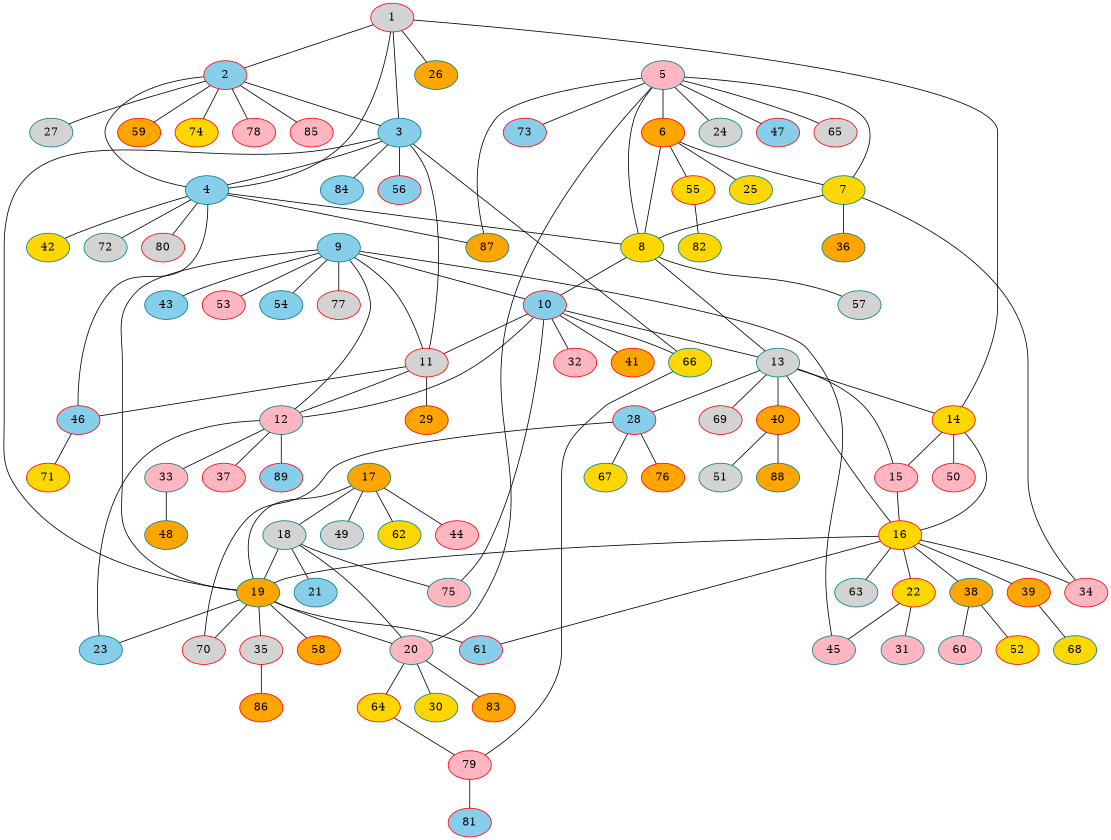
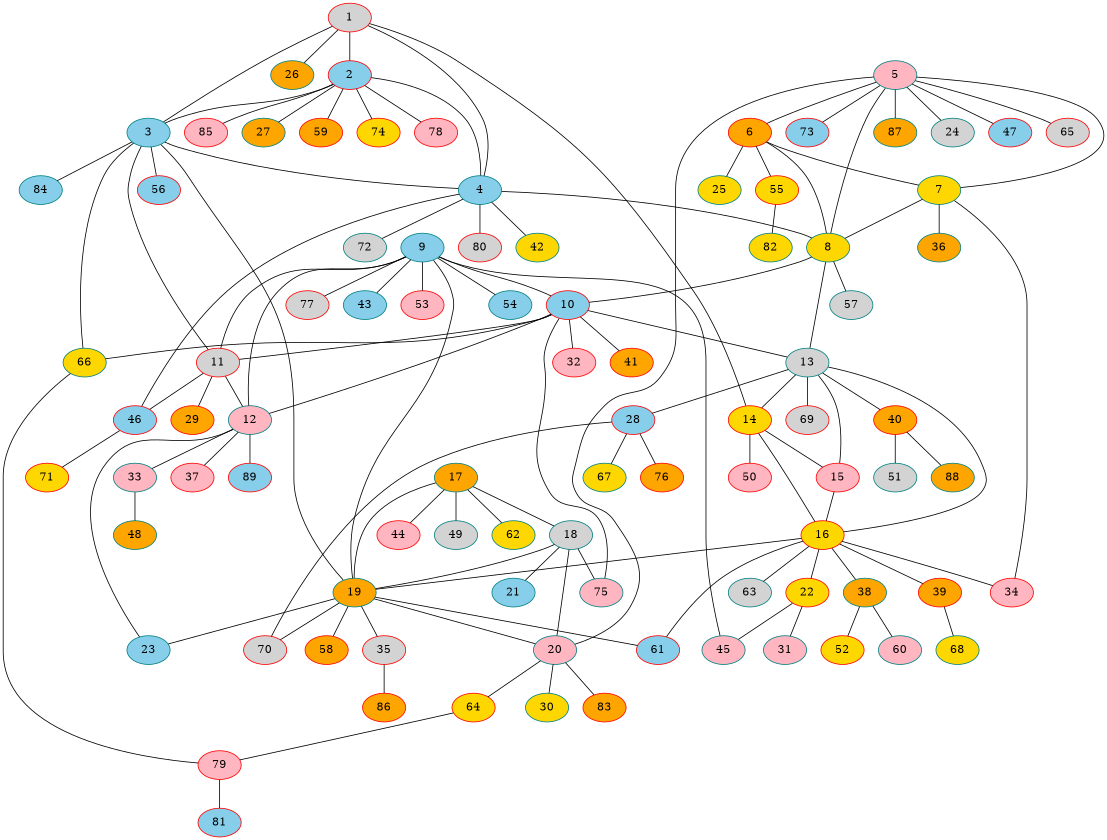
(51, 133) -> (264, 133)
(347, 219) -> none
